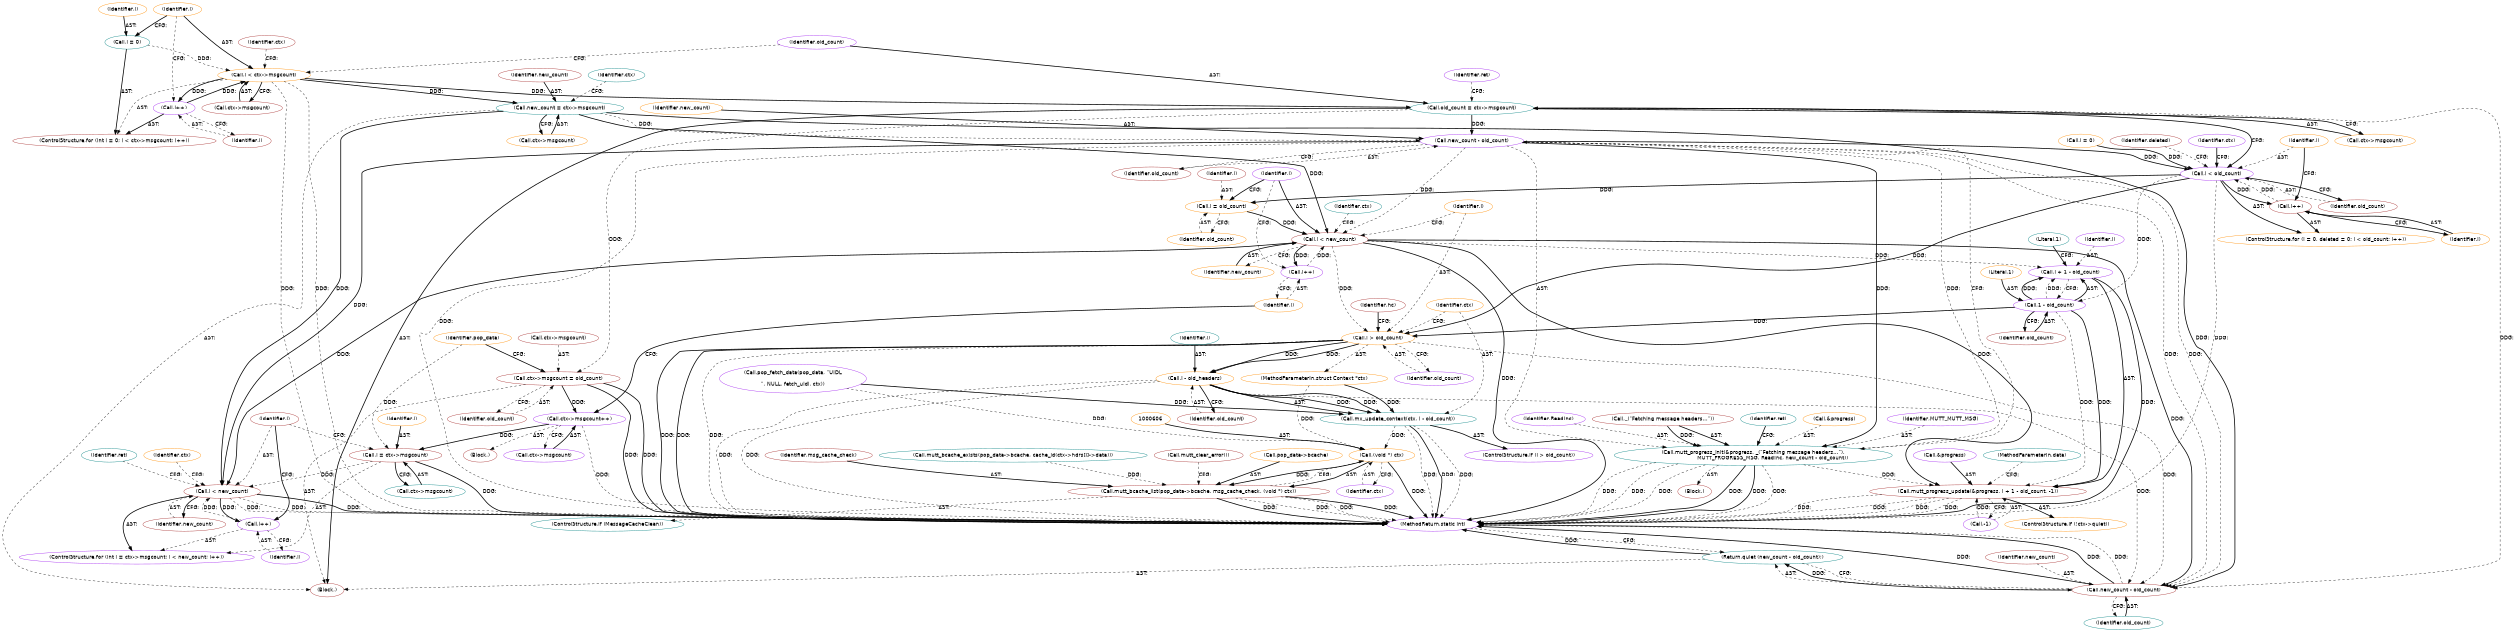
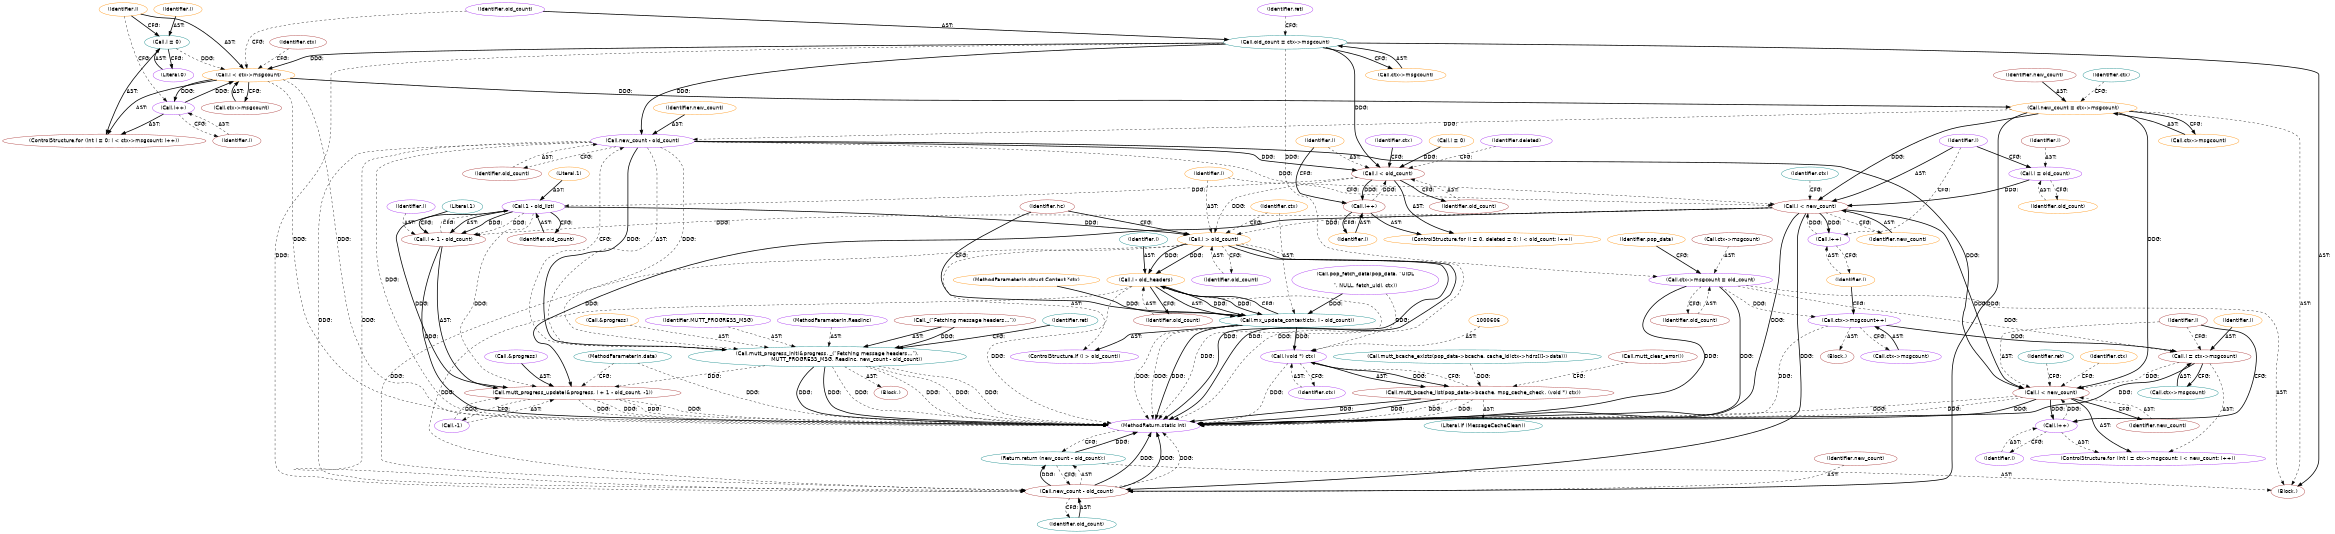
none -> (173, 75)
(164, 90) -> (154, 94)
(855, 102) -> (747, 47)
(560, 108) -> (2073, 108)
(2146, 141) -> (1516, 141)
(2259, 141) -> (1362, 108)
(2217, 174) -> (1388, 174)
(1718, 184) -> none
(1222, 207) -> (2045, 174)
(1799, 270) -> (1277, 189)
(2071, 272) -> (444, 240)
none -> (1059, 300)
none -> (1252, 301)
(2049, 305) -> (533, 207)
(1348, 357) -> (955, 263)
(558, 379) -> (1711, 280)
(400, 386) -> (1954, 320)
(568, 397) -> (1763, 310)
(1549, 419) -> (832, 320)
(1941, 419) -> (708, 320)
(1309, 431) -> none
(1391, 435) -> (1296, 337)
(1263, 437) -> (1399, 346)
(819, 455) -> none
(1296, 455) -> none
(1382, 455) -> (1294, 357)
(1406, 489) -> (1256, 411)
(2000, 512) -> (808, 413)
(607, 524) -> (1483, 426)
(2066, 524) -> none
(1773, 557) -> (1053, 459)
